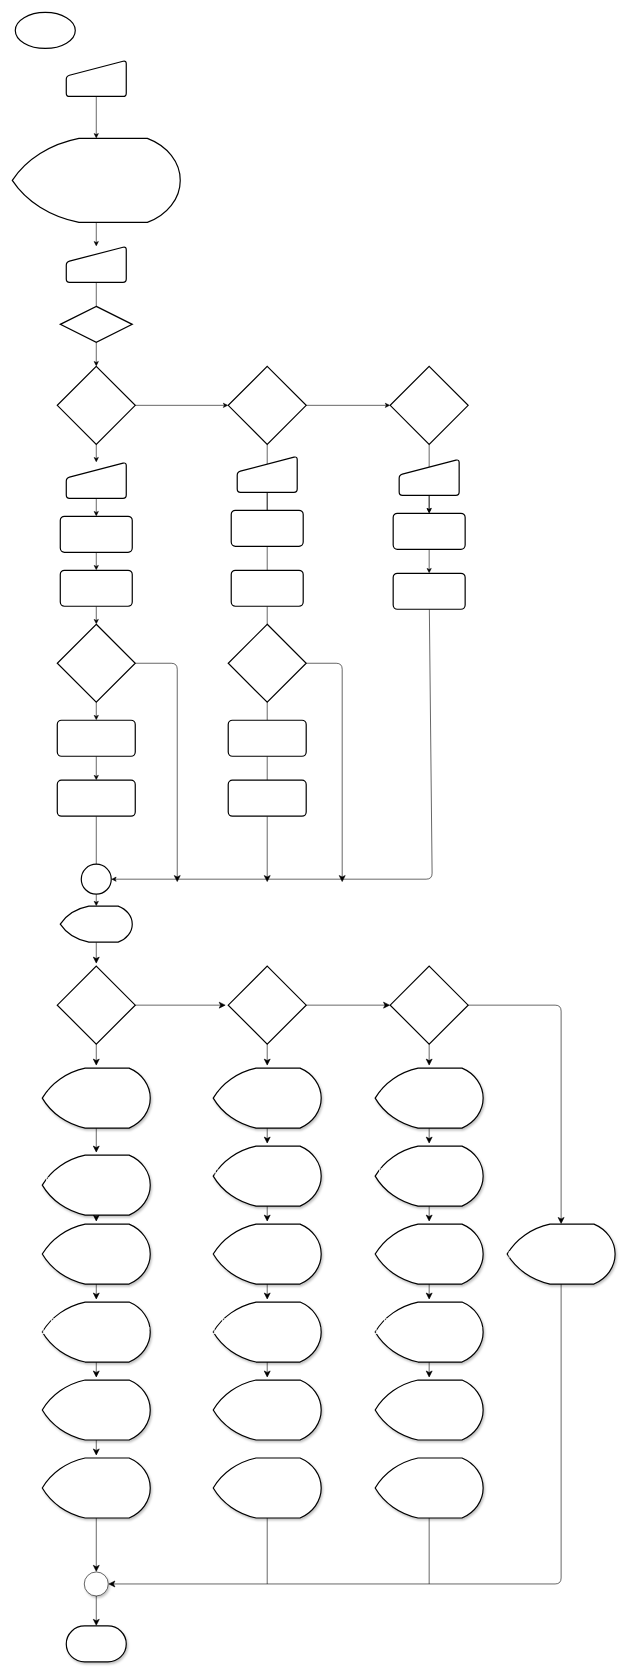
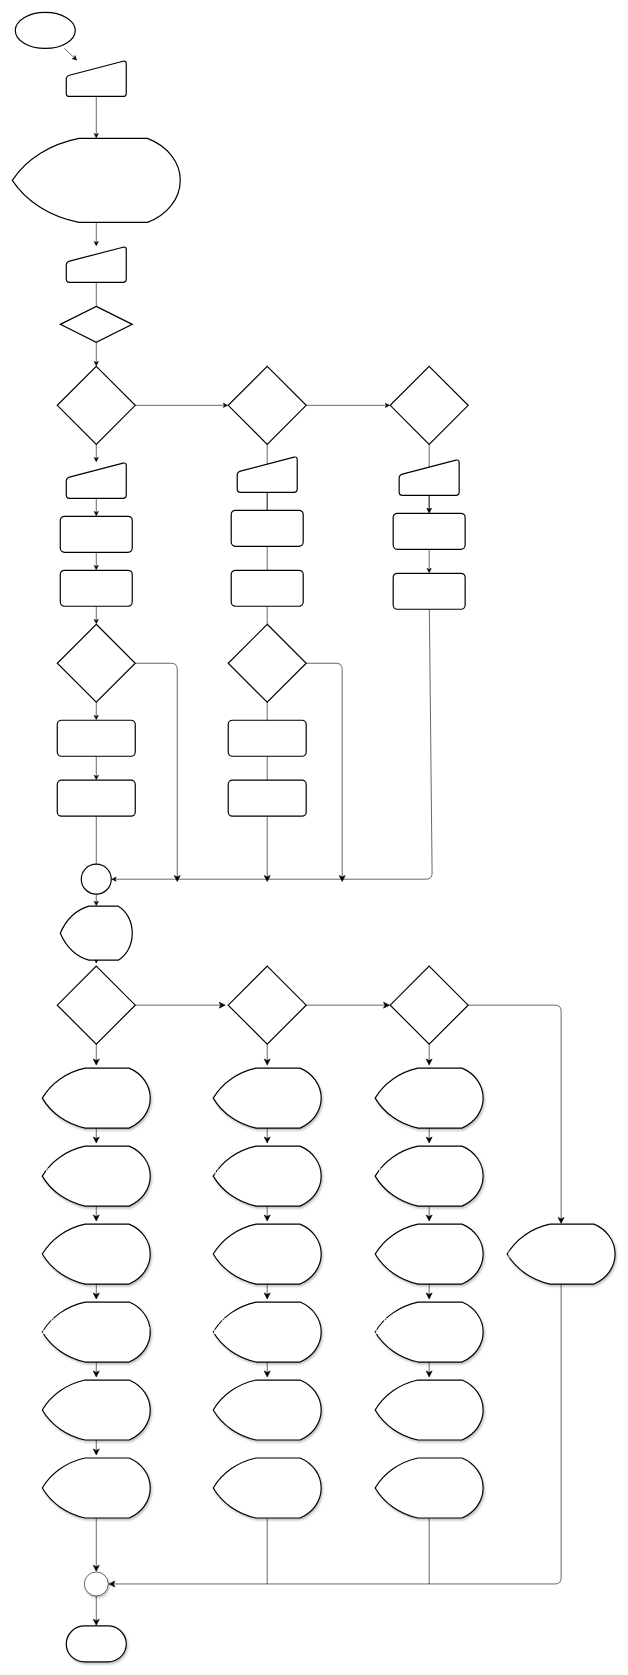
none -> (69, 53)
(96, 924) -> (96, 933)
(96, 1185) -> (96, 1176)
